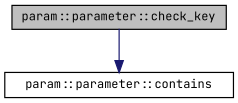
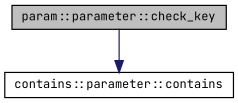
(119, 85) -> (119, 85)
